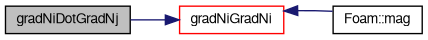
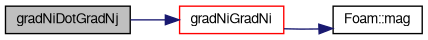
(315, 11) -> (301, 29)
